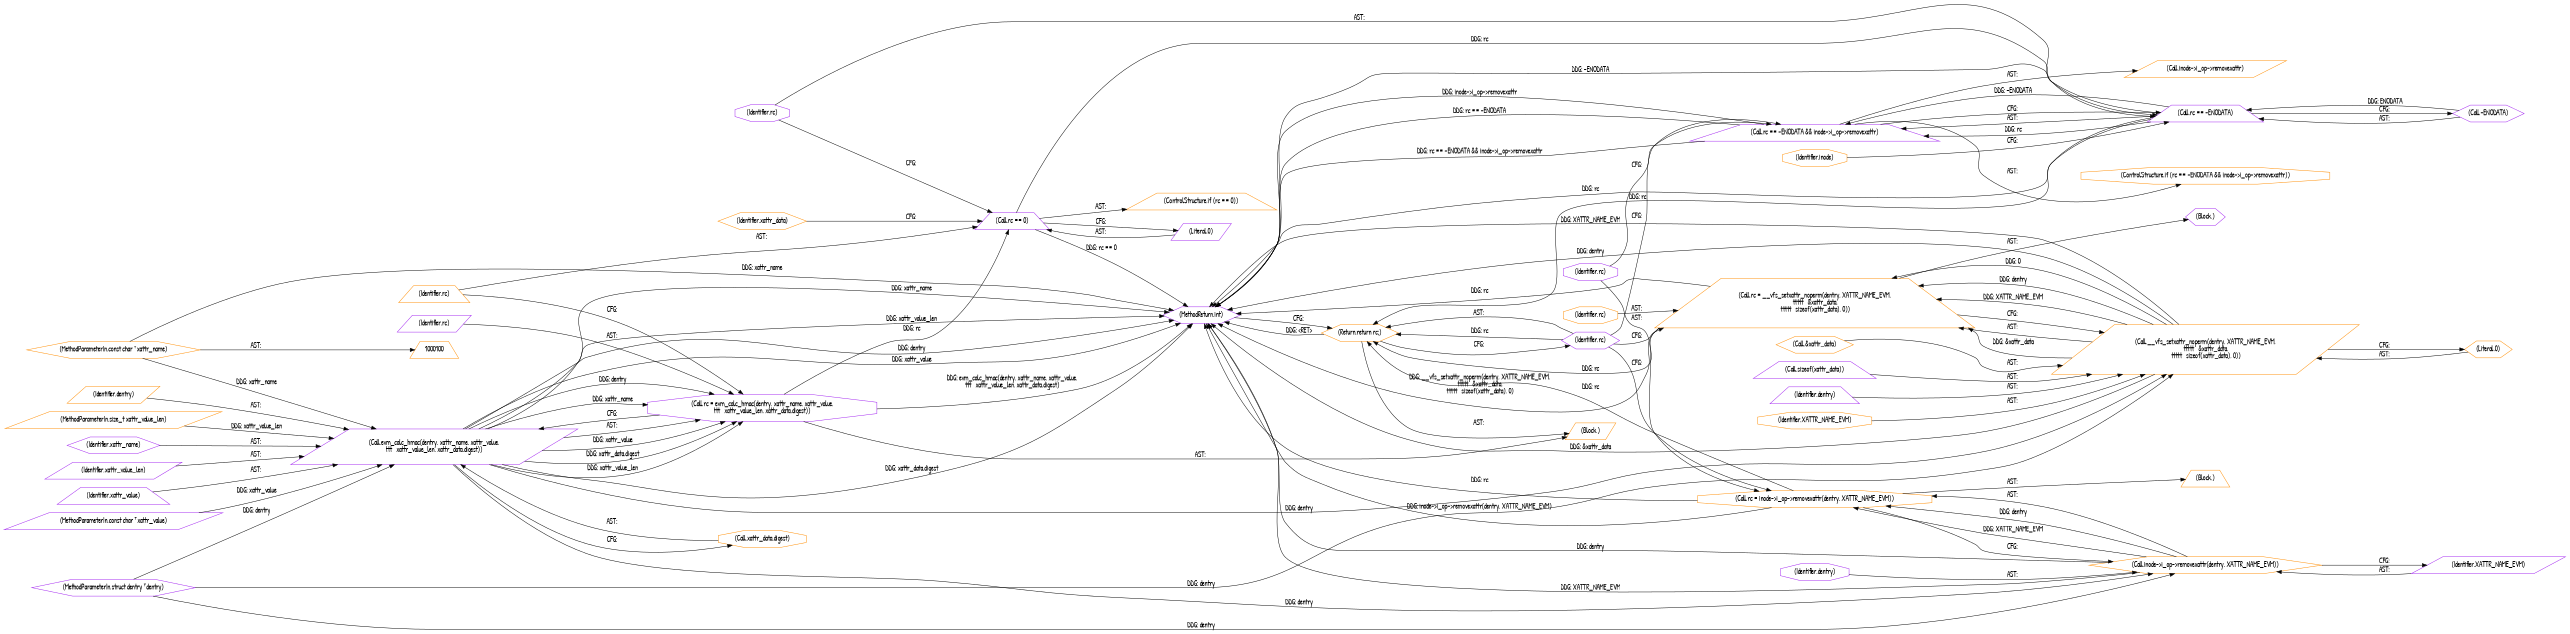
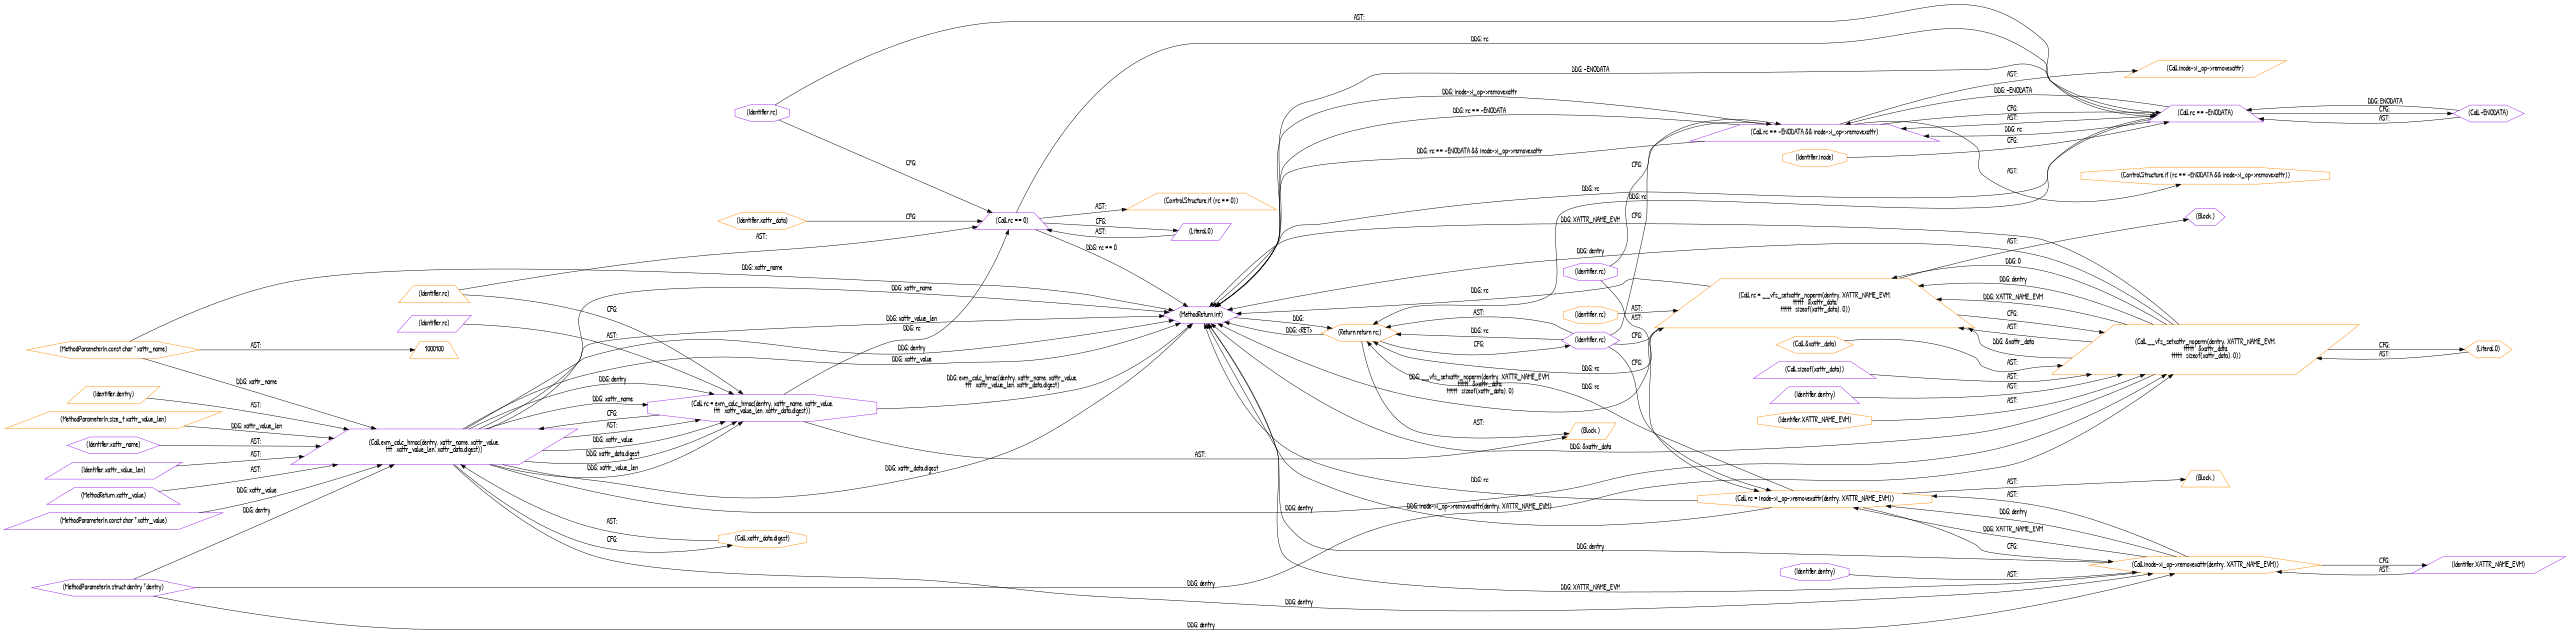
(1299, 319) -> (1299, 319)
(113, 496) -> (113, 496)
